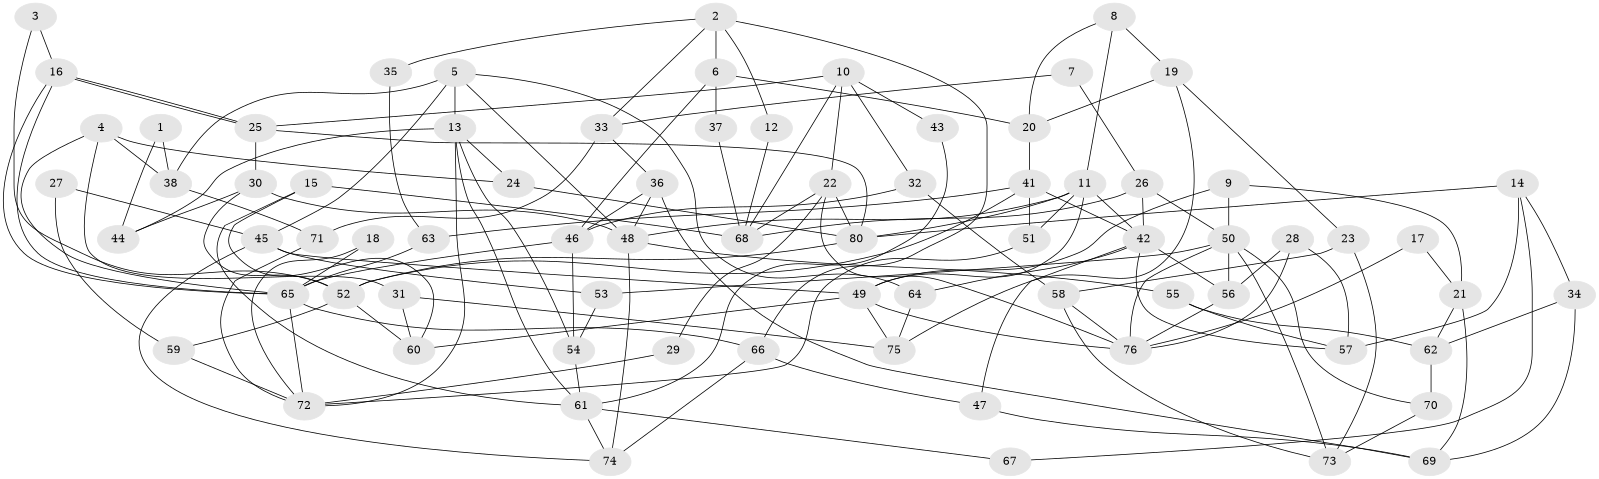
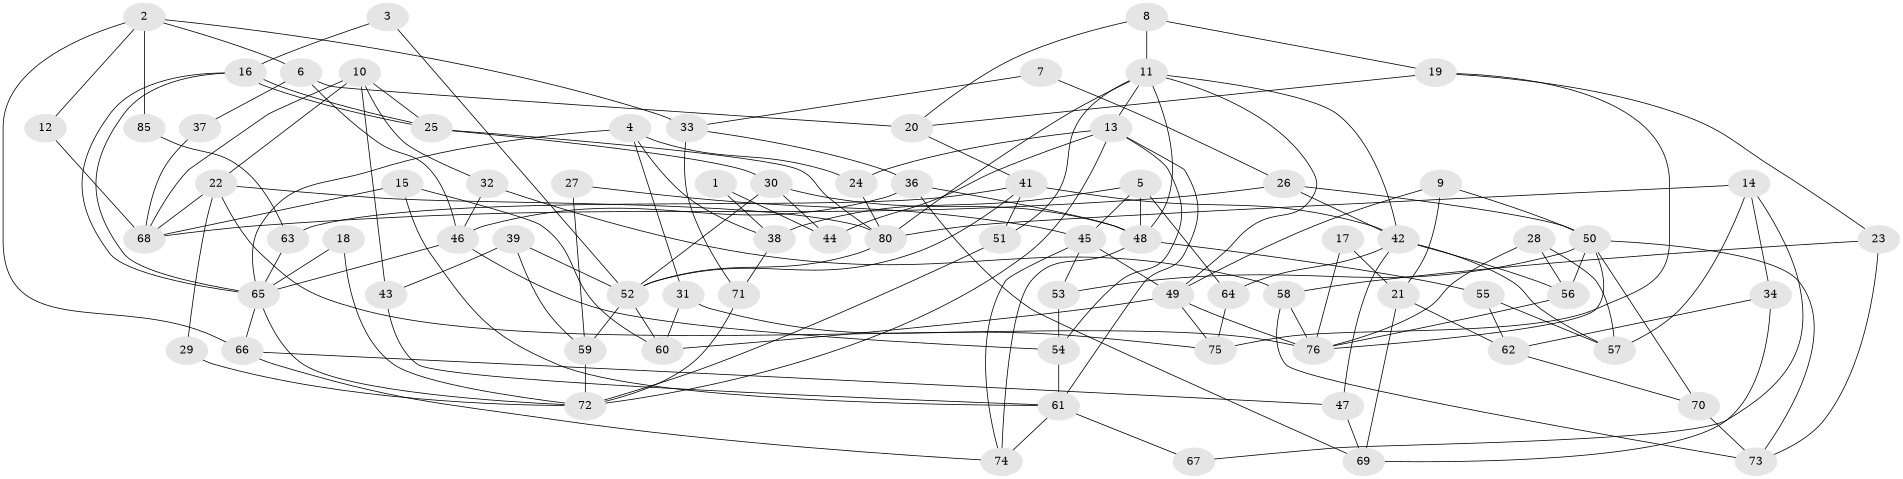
(391, 73) -> (144, 128)
(455, 100) -> (1129, 100)
none -> (514, 239)
